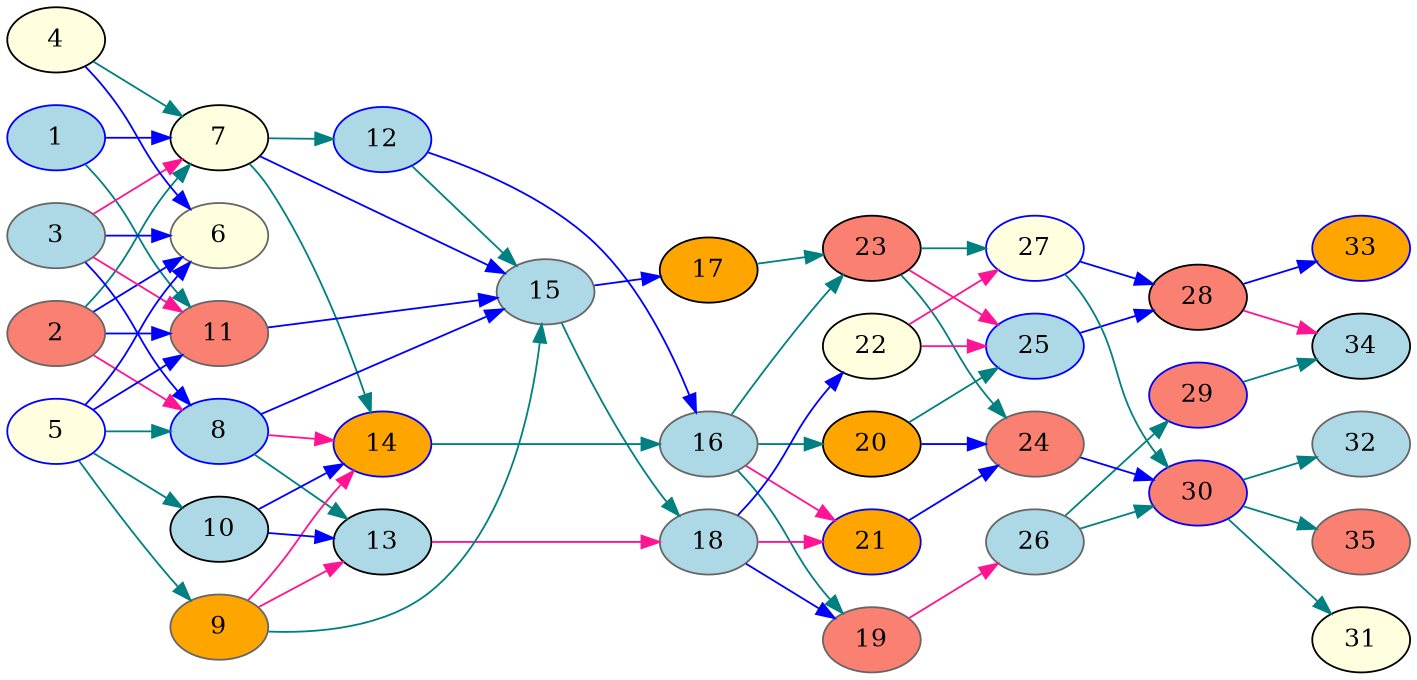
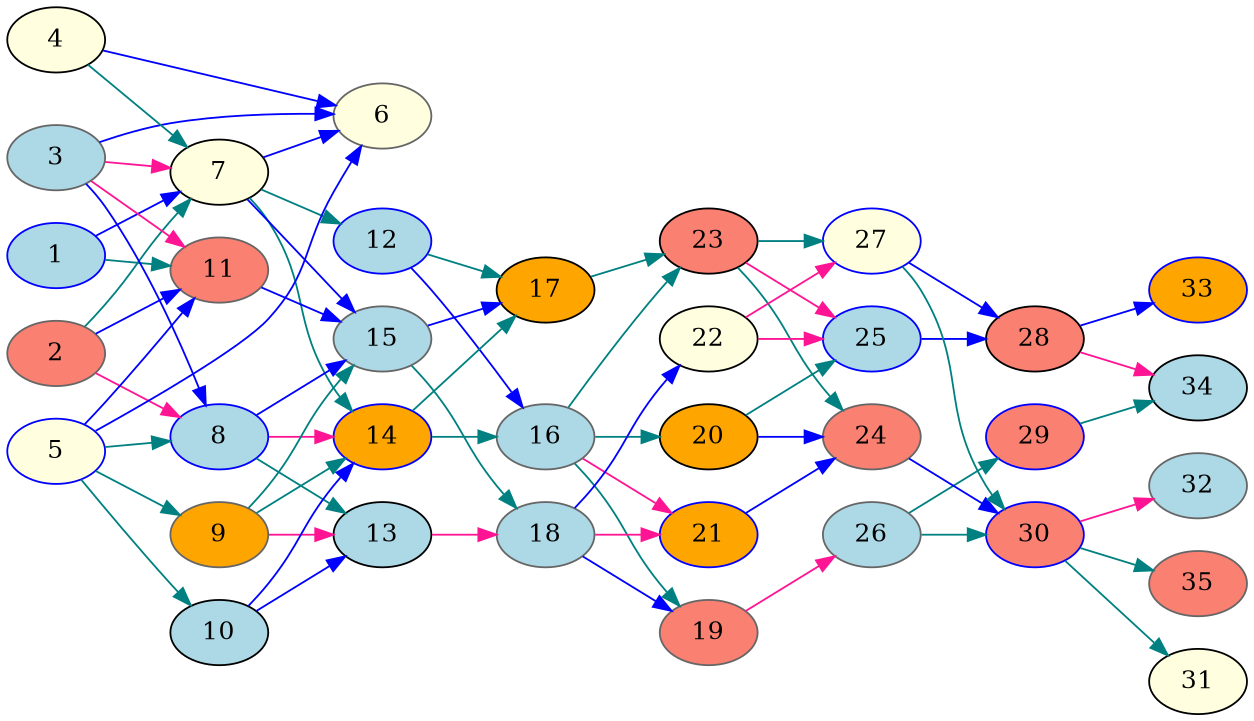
(458, 210) -> (455, 263)
(126, 292) -> (292, 147)
none -> (457, 370)
(1271, 471) -> (1108, 513)
(293, 546) -> (289, 493)
